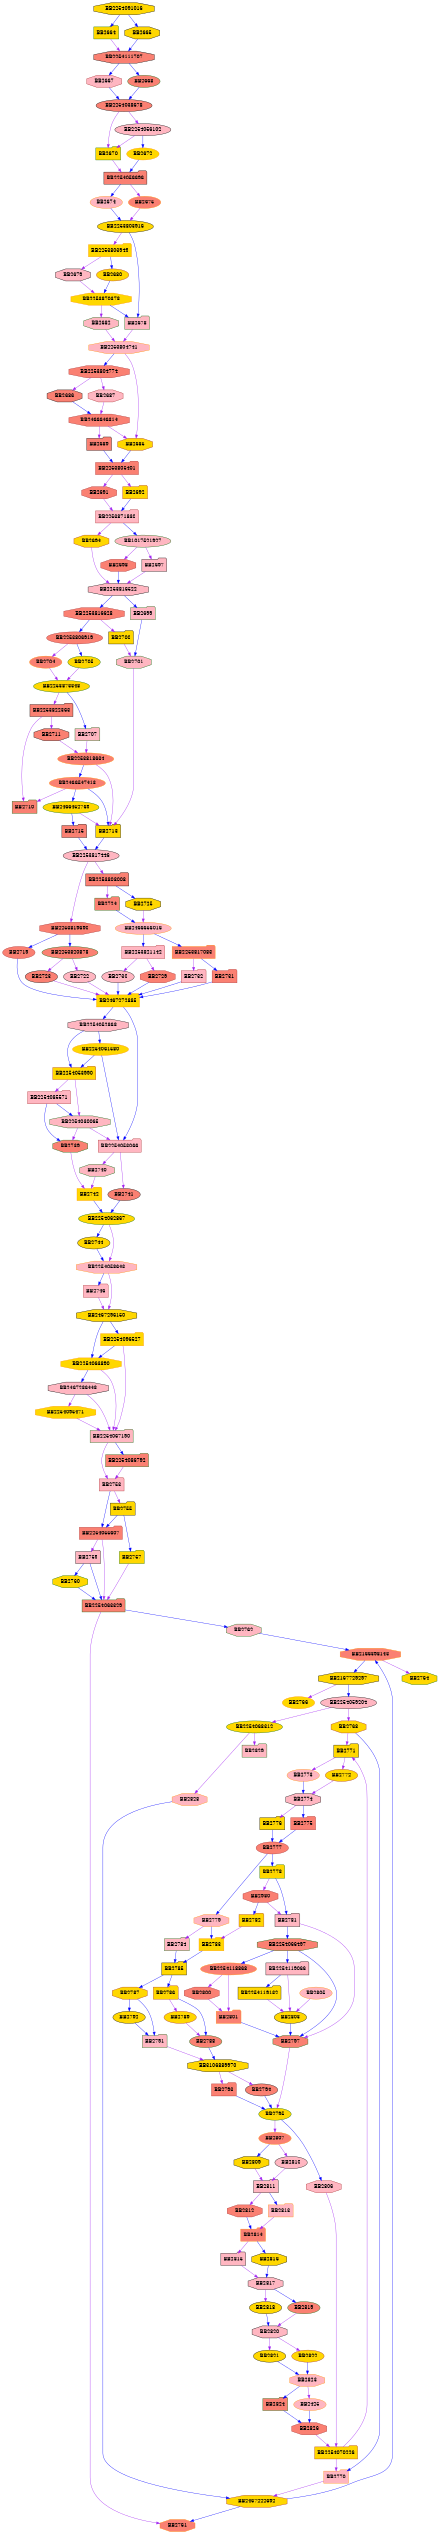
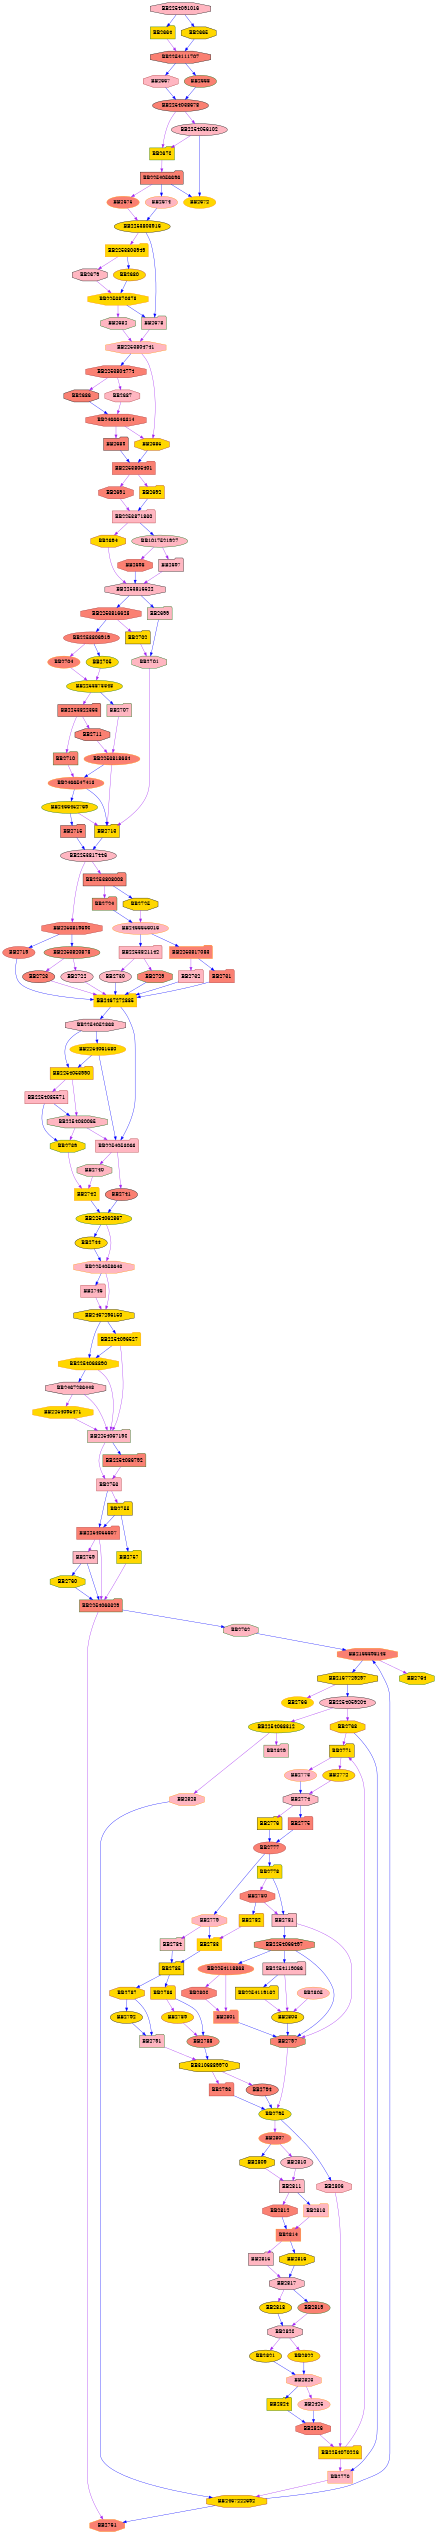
(124, 9) -> (181, 9)
(135, 165) -> (180, 190)
(121, 638) -> (138, 638)
(53, 794) -> (70, 770)
(158, 977) -> (155, 977)
(70, 1146) -> (68, 1146)
(261, 1896) -> (257, 1896)
(275, 2405) -> (279, 2405)
